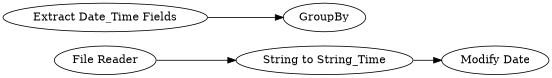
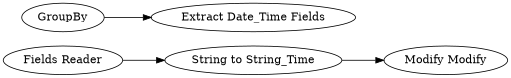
(241, 17) -> (124, 17)
(105, 60) -> (63, 60)
(495, 60) -> (446, 60)
